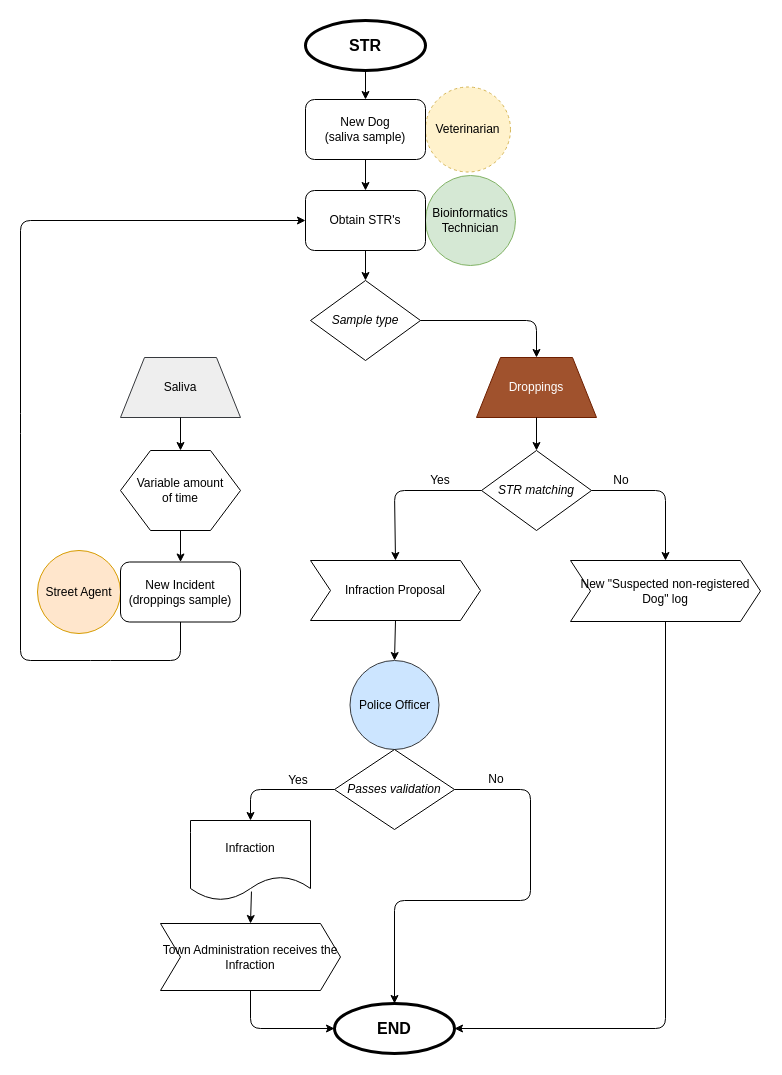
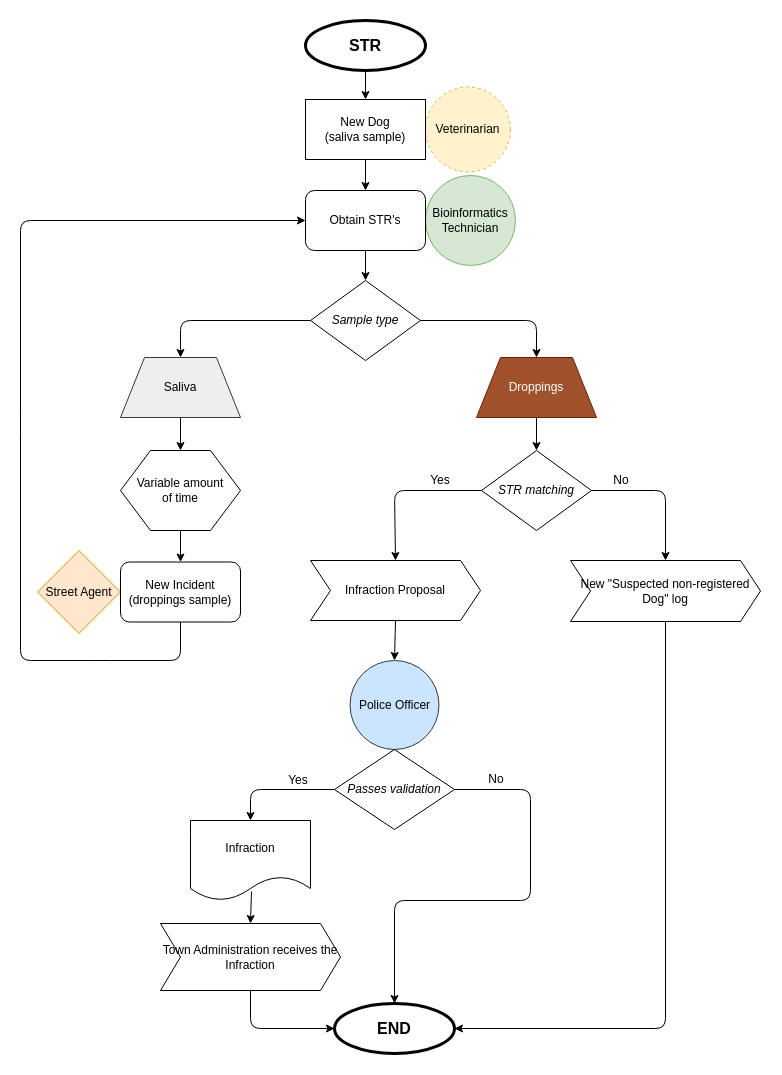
(366, 130) -> (366, 130)
none -> (237, 321)
(79, 592) -> (79, 592)
